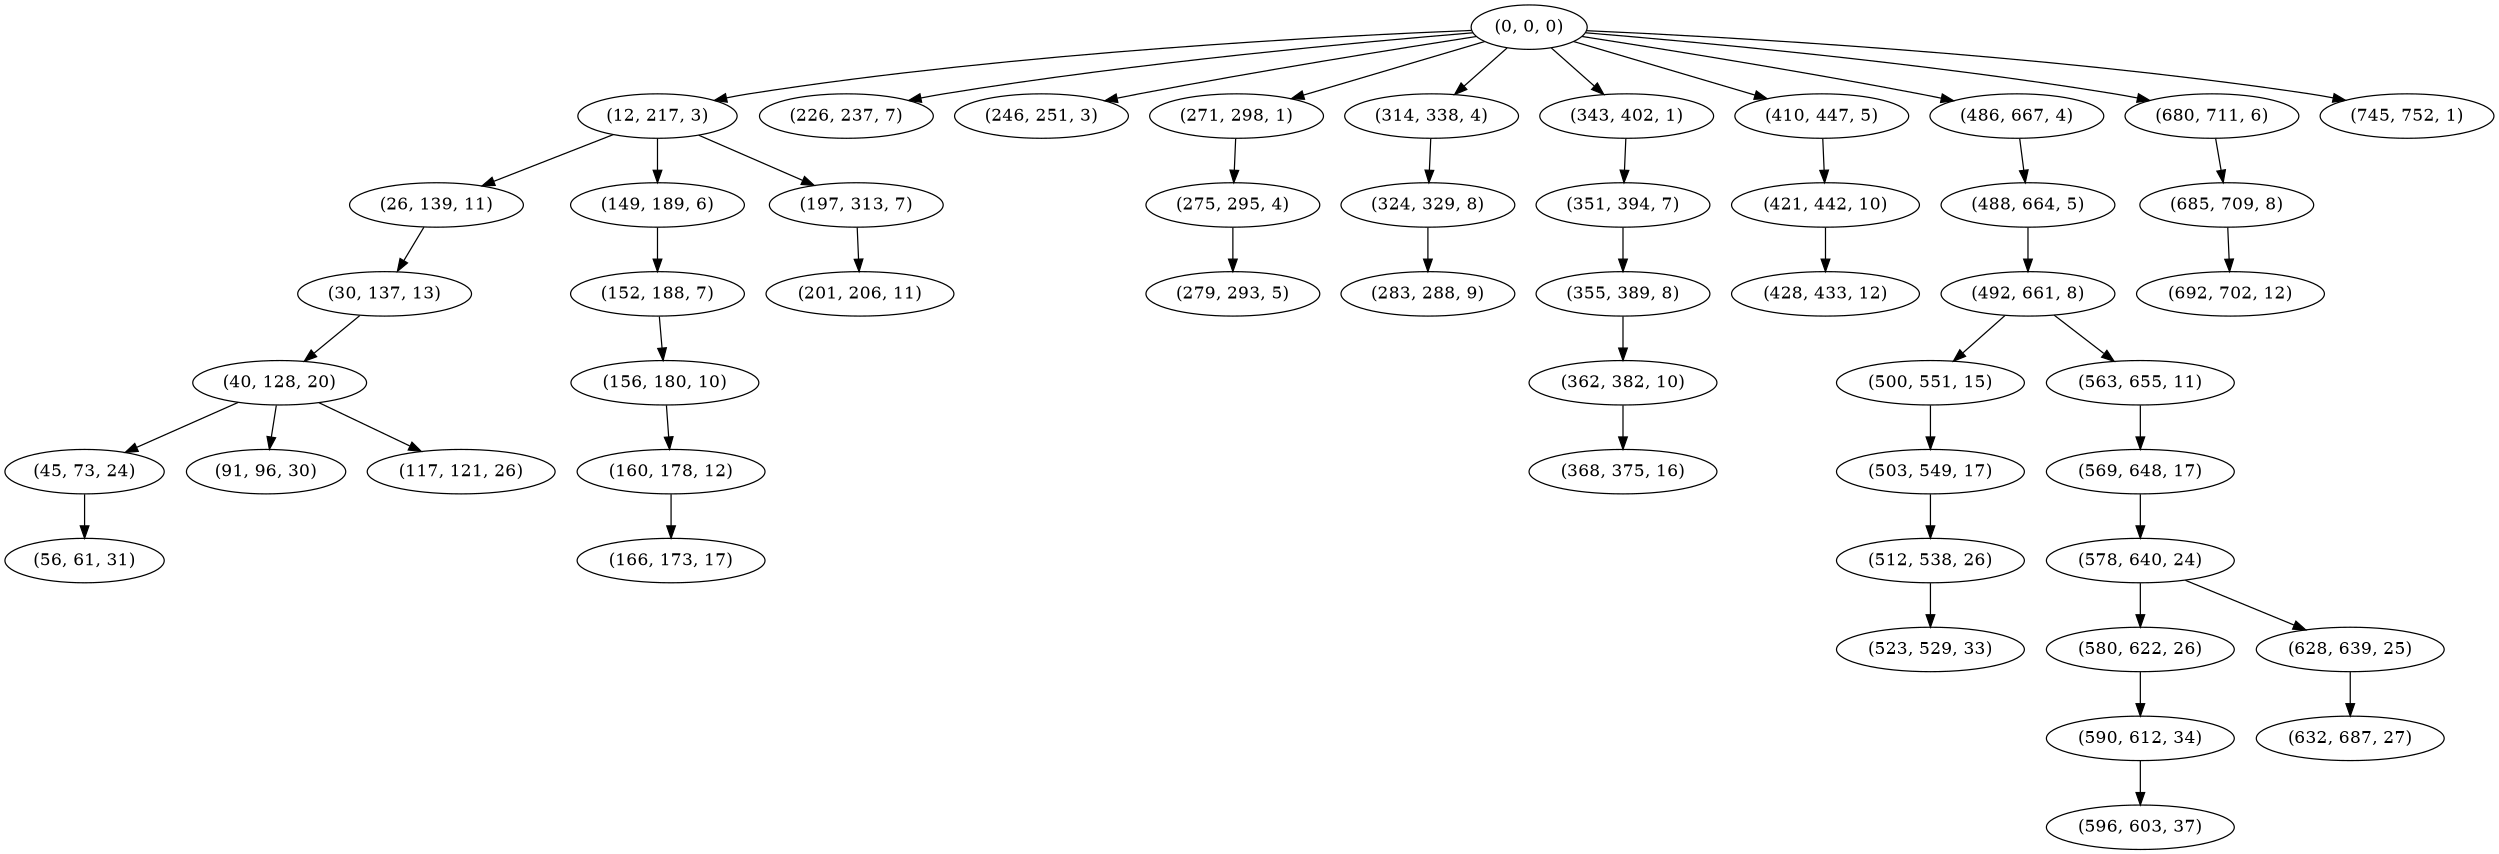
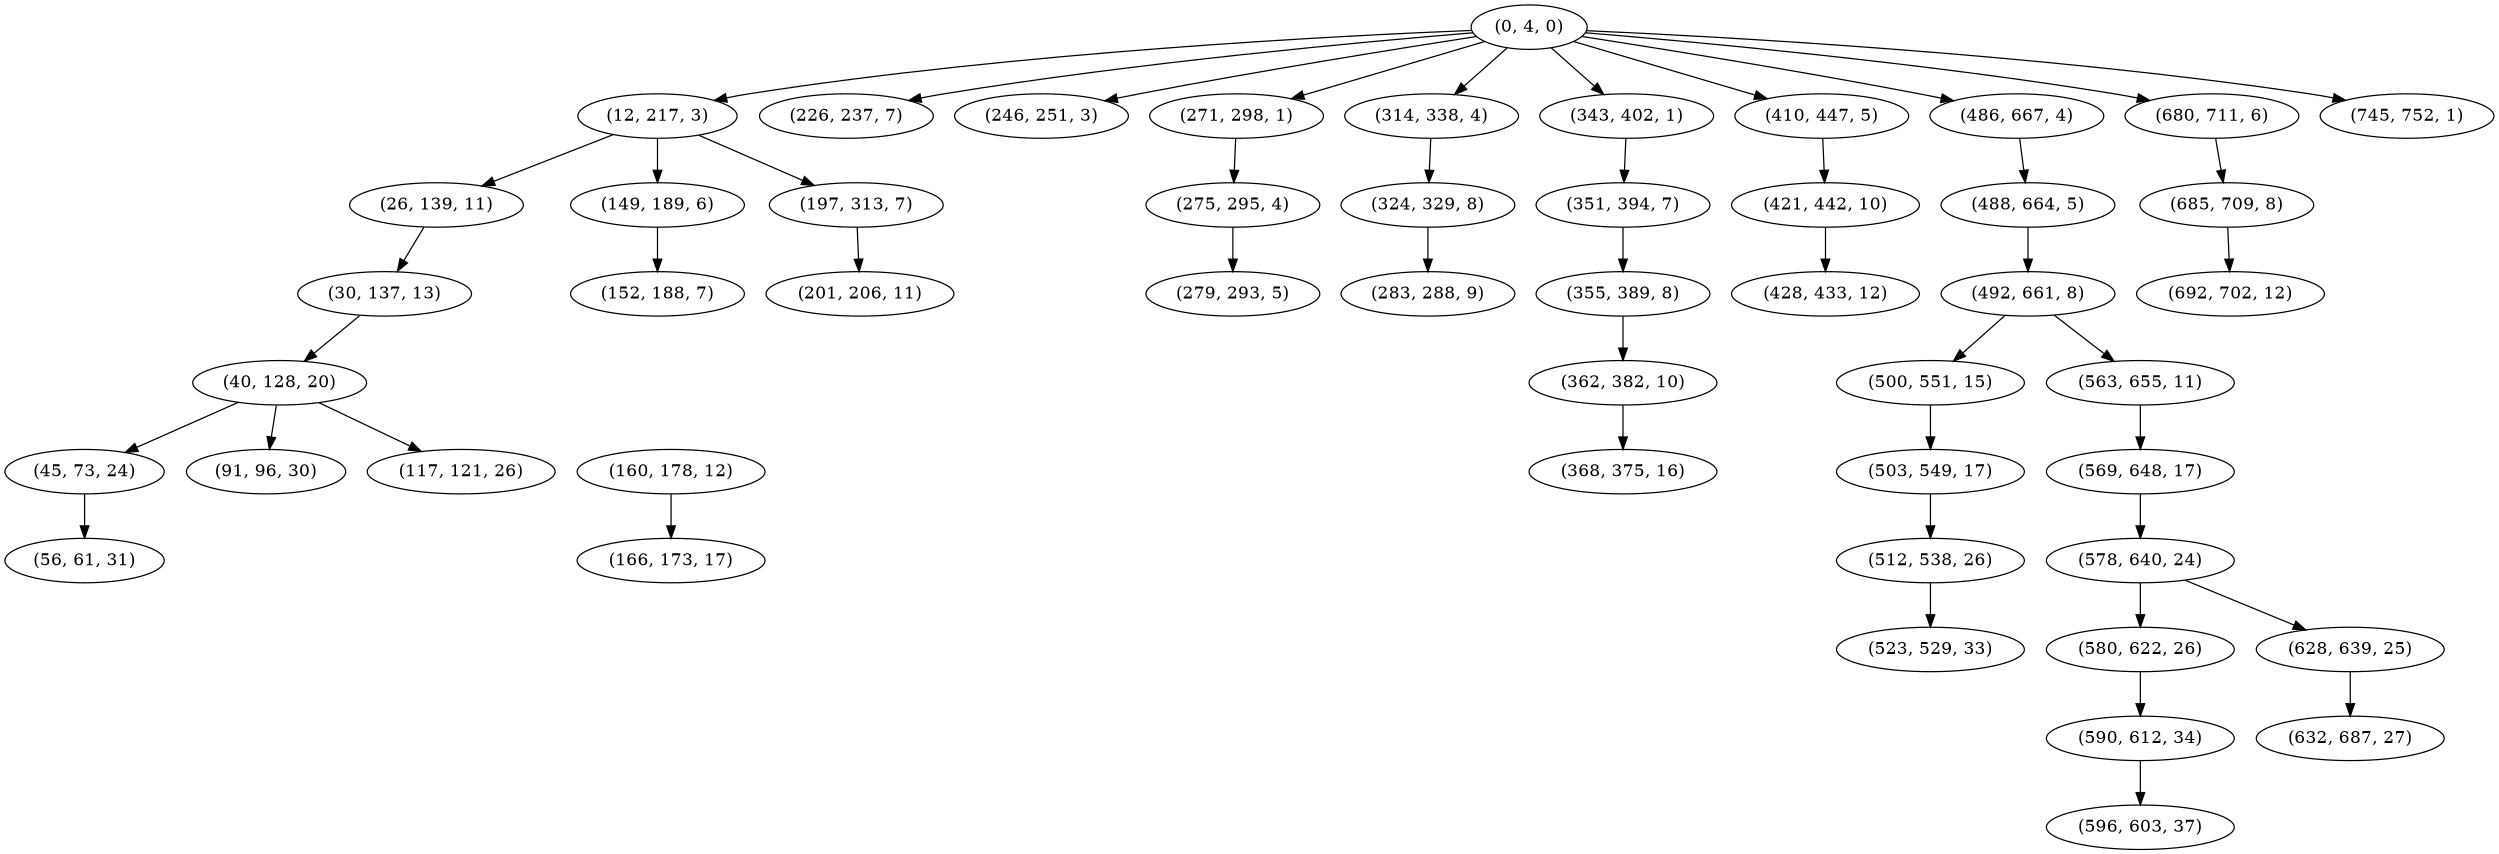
(1529, 27) -> (1529, 27)
(665, 383) -> none
